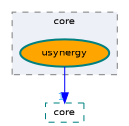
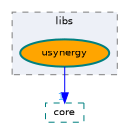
(65, 22) -> (65, 22)
